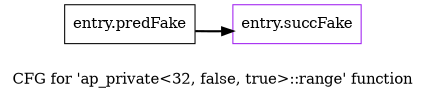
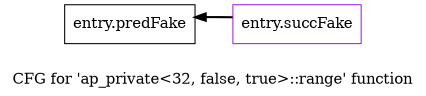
(209, 31) -> (219, 17)
